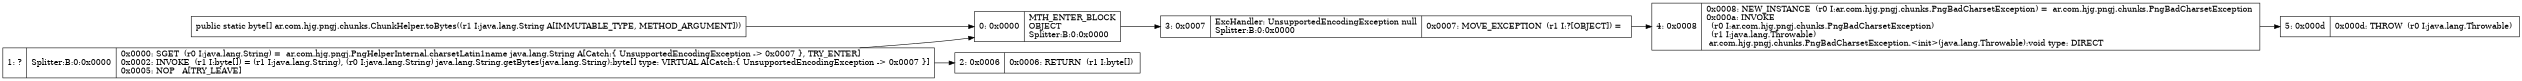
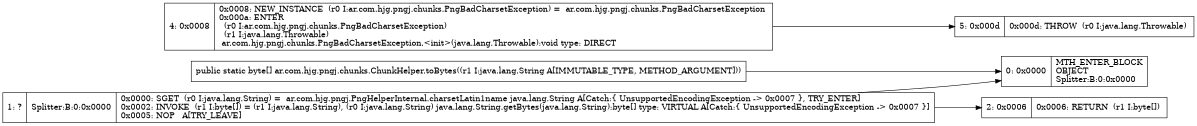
(1743, 18) -> (254, 18)
(1396, 27) -> none
